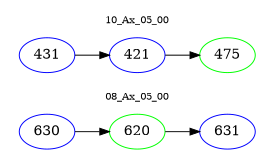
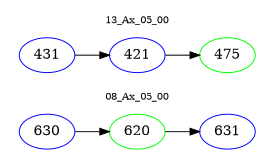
(137, 21) -> (137, 21)
